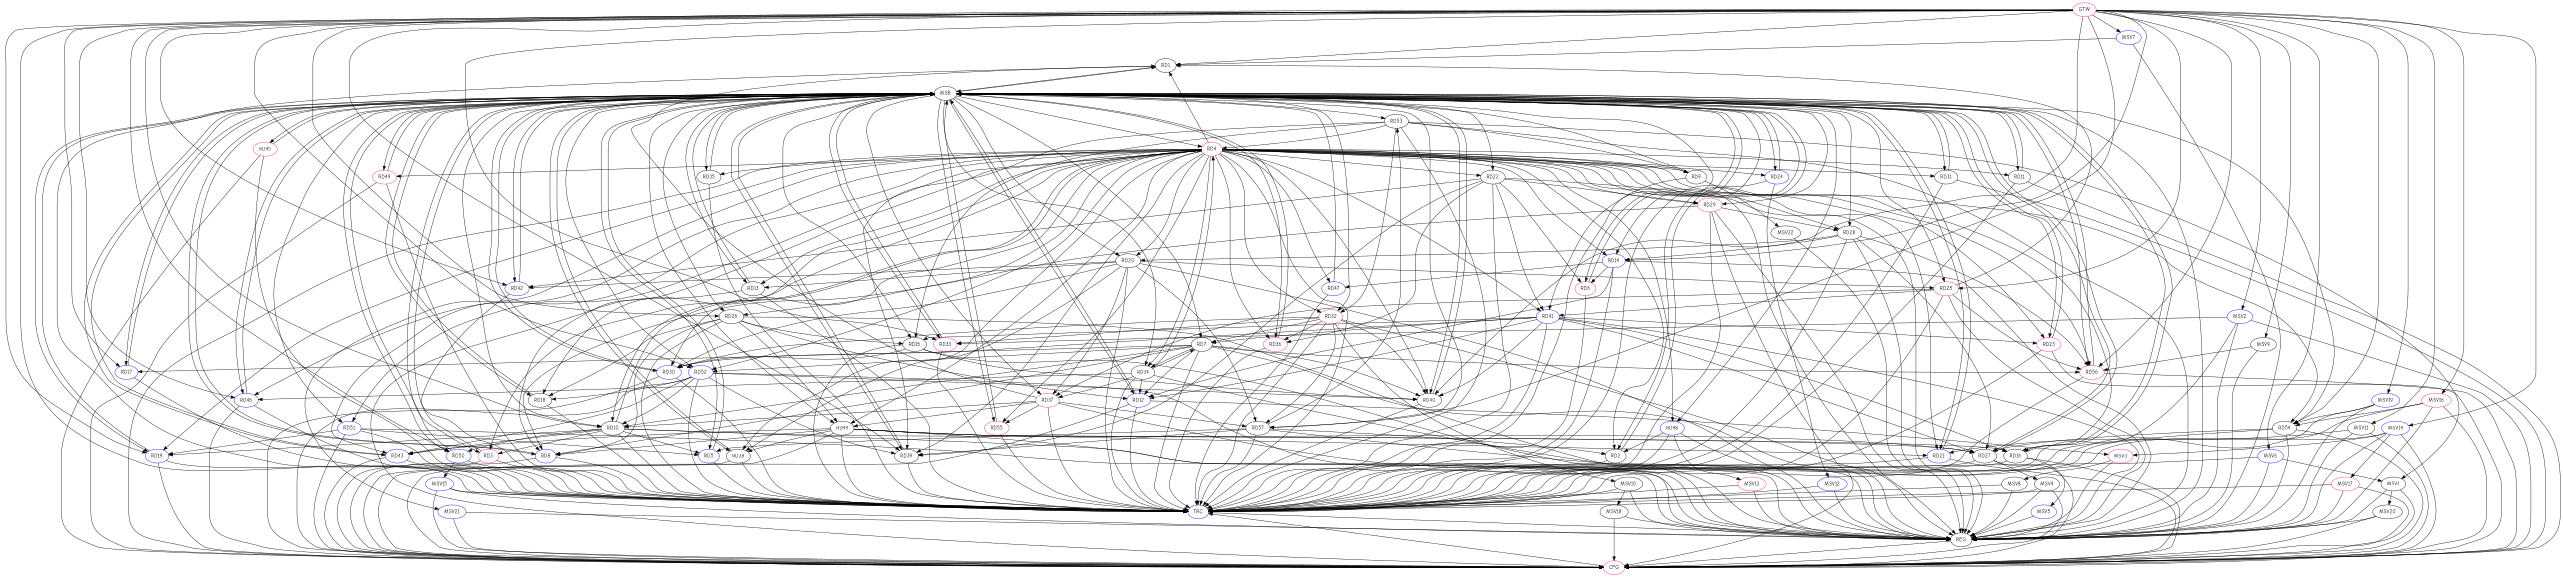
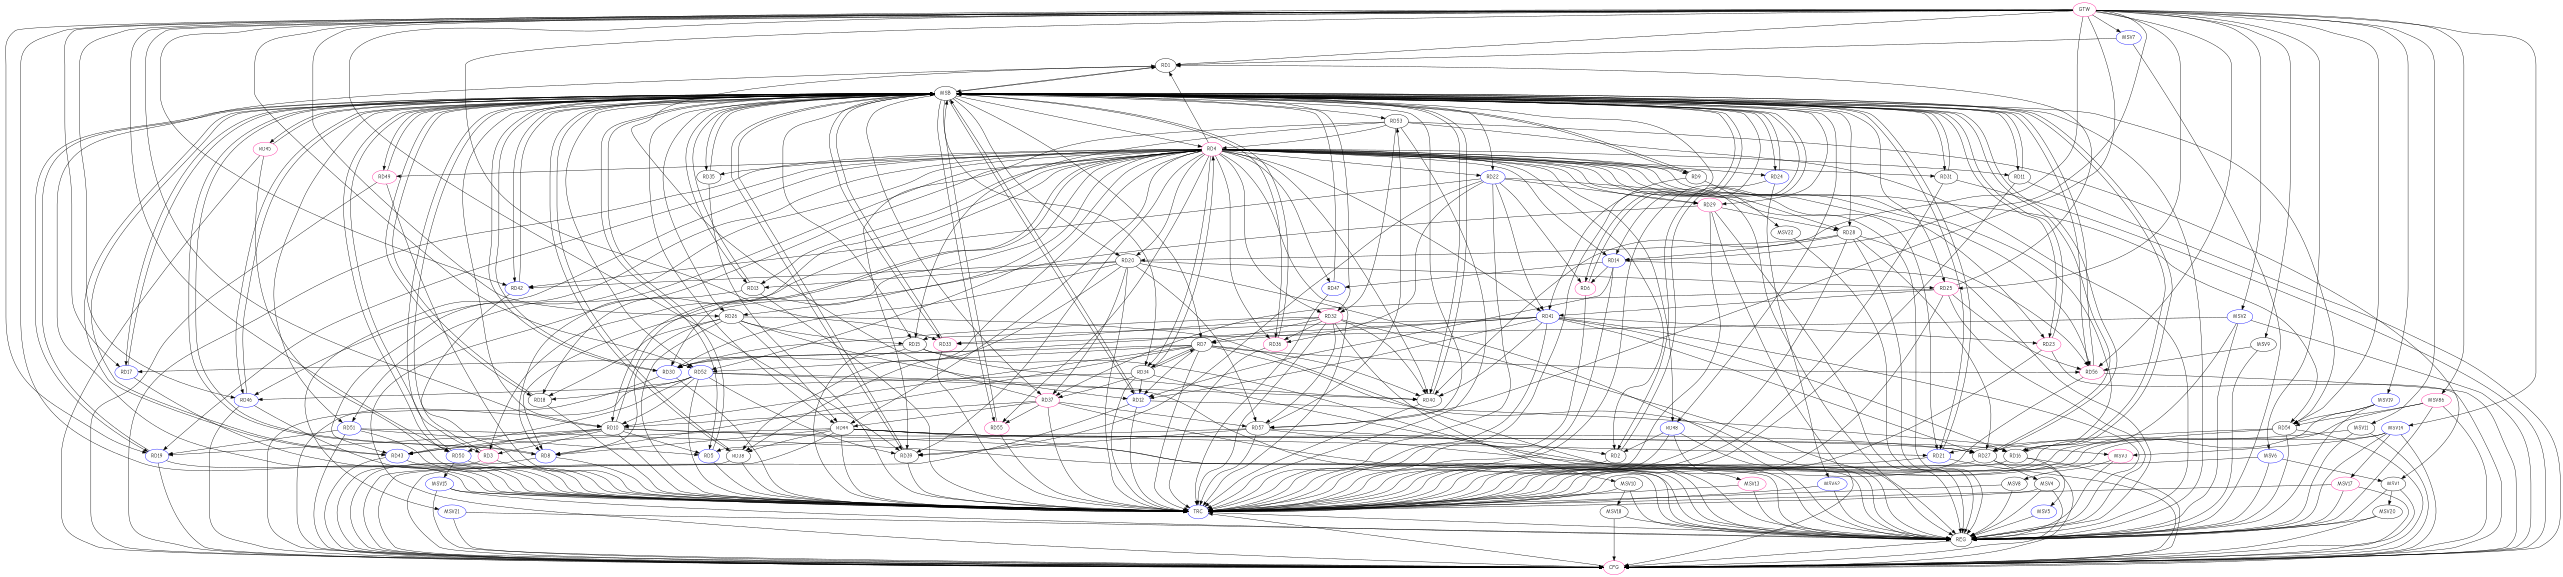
(1547, 141) -> (1325, 102)
(1493, 177) -> (1493, 177)
(2436, 400) -> (2436, 400)
(1832, 484) -> (1832, 484)
